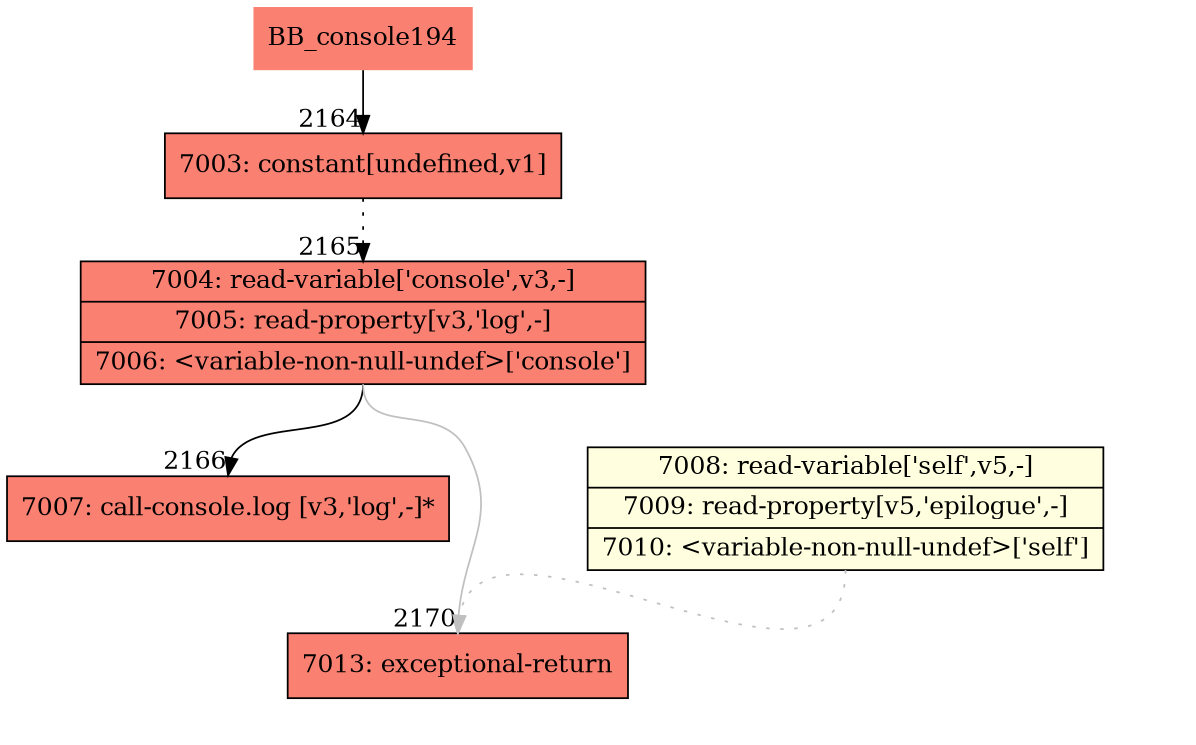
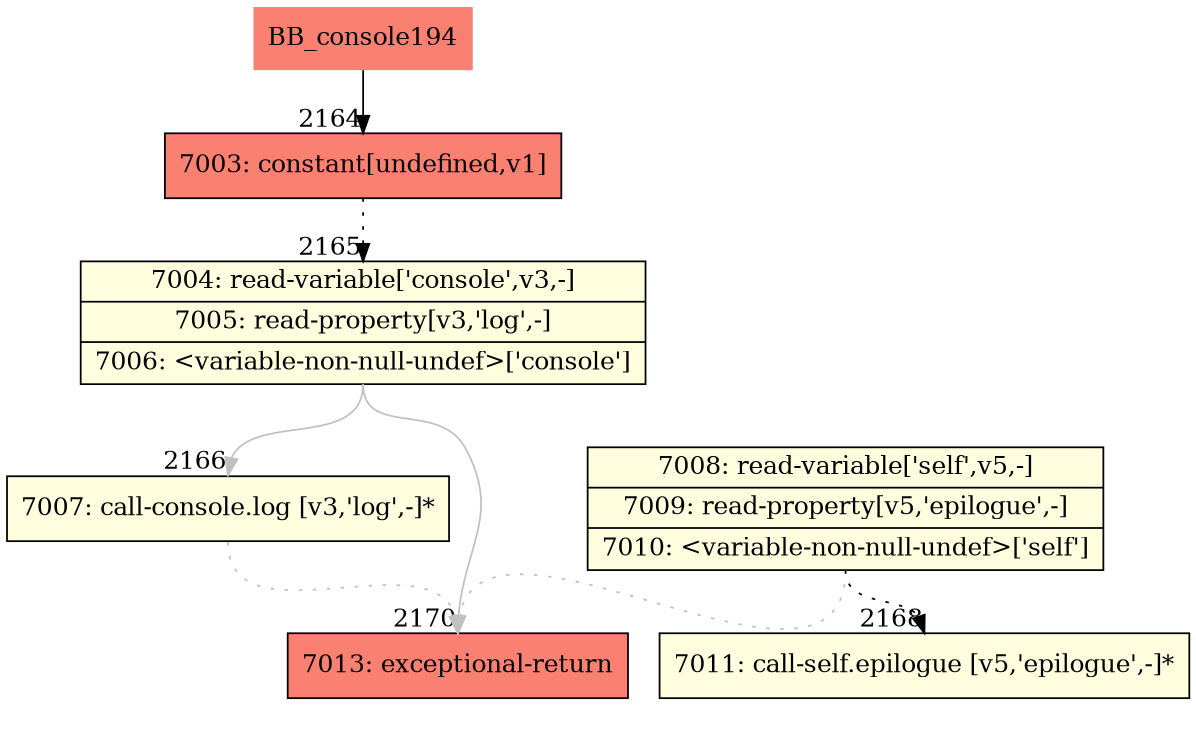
(363, 323) -> (363, 323)
(304, 429) -> (304, 429)
(228, 509) -> (228, 509)
none -> (334, 588)
none -> (924, 666)
